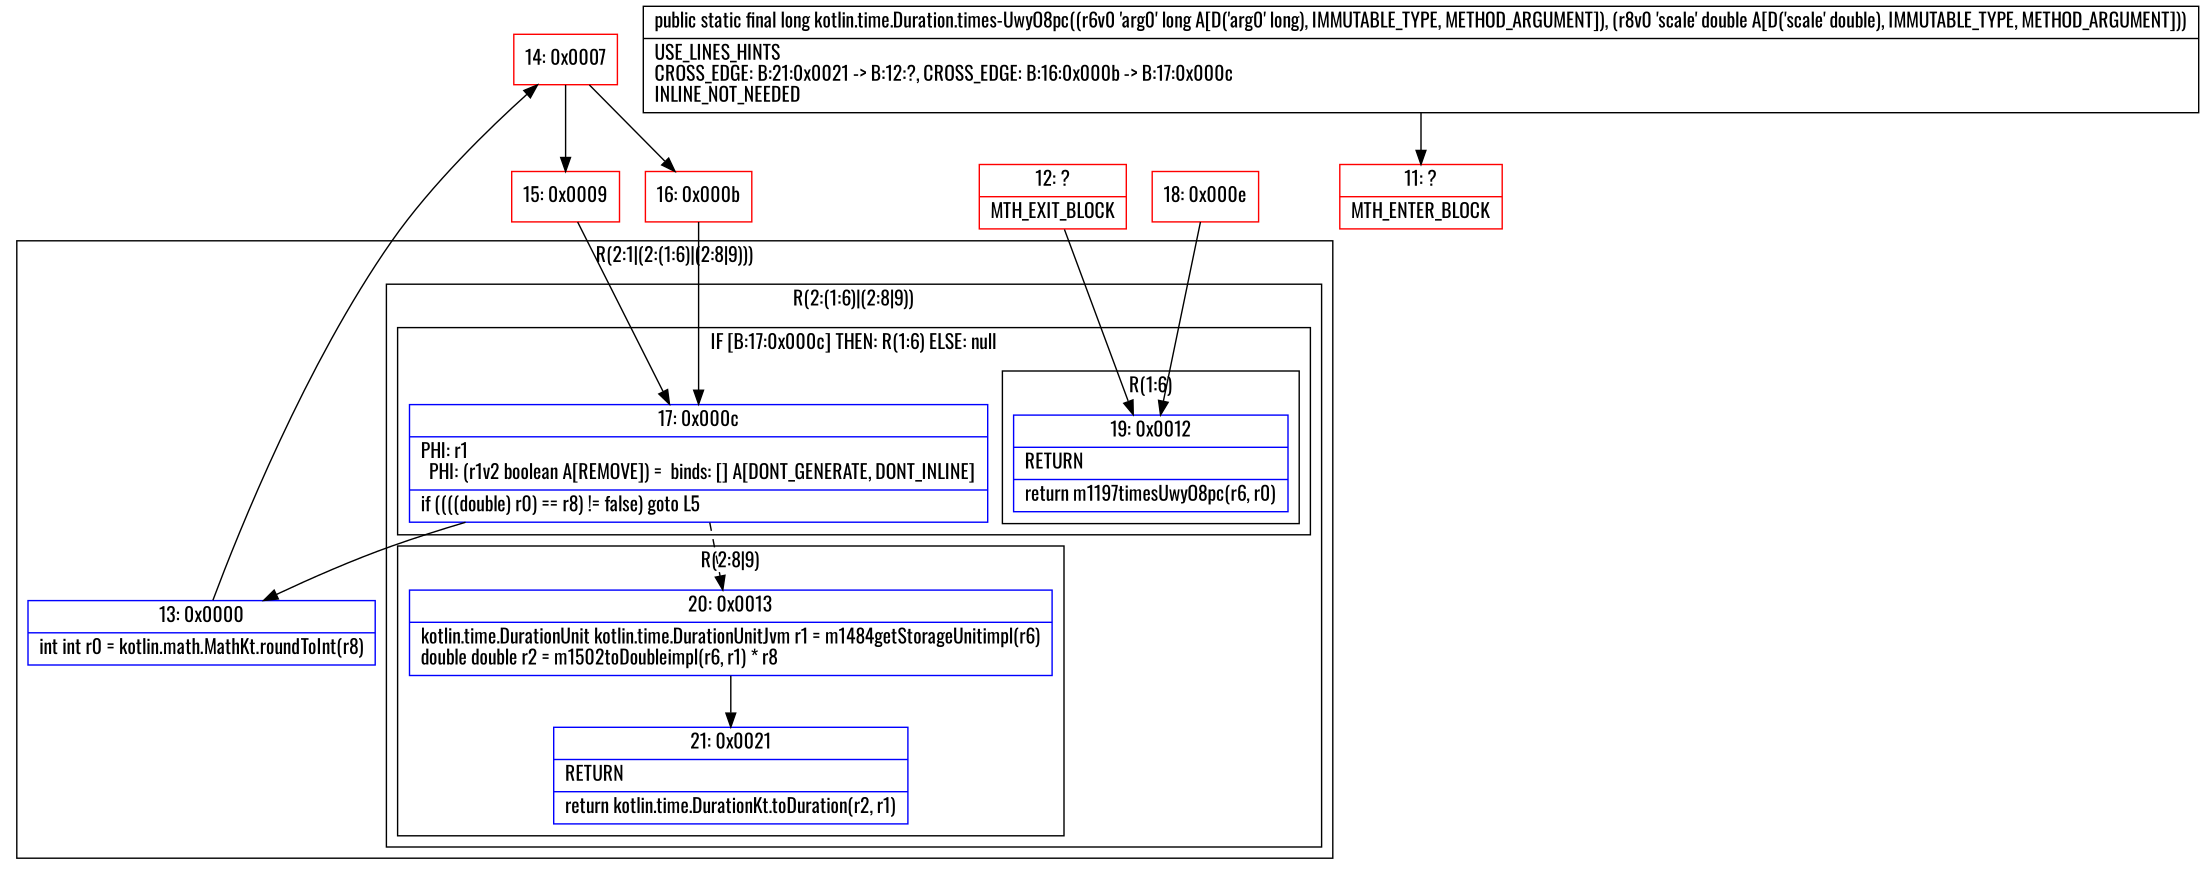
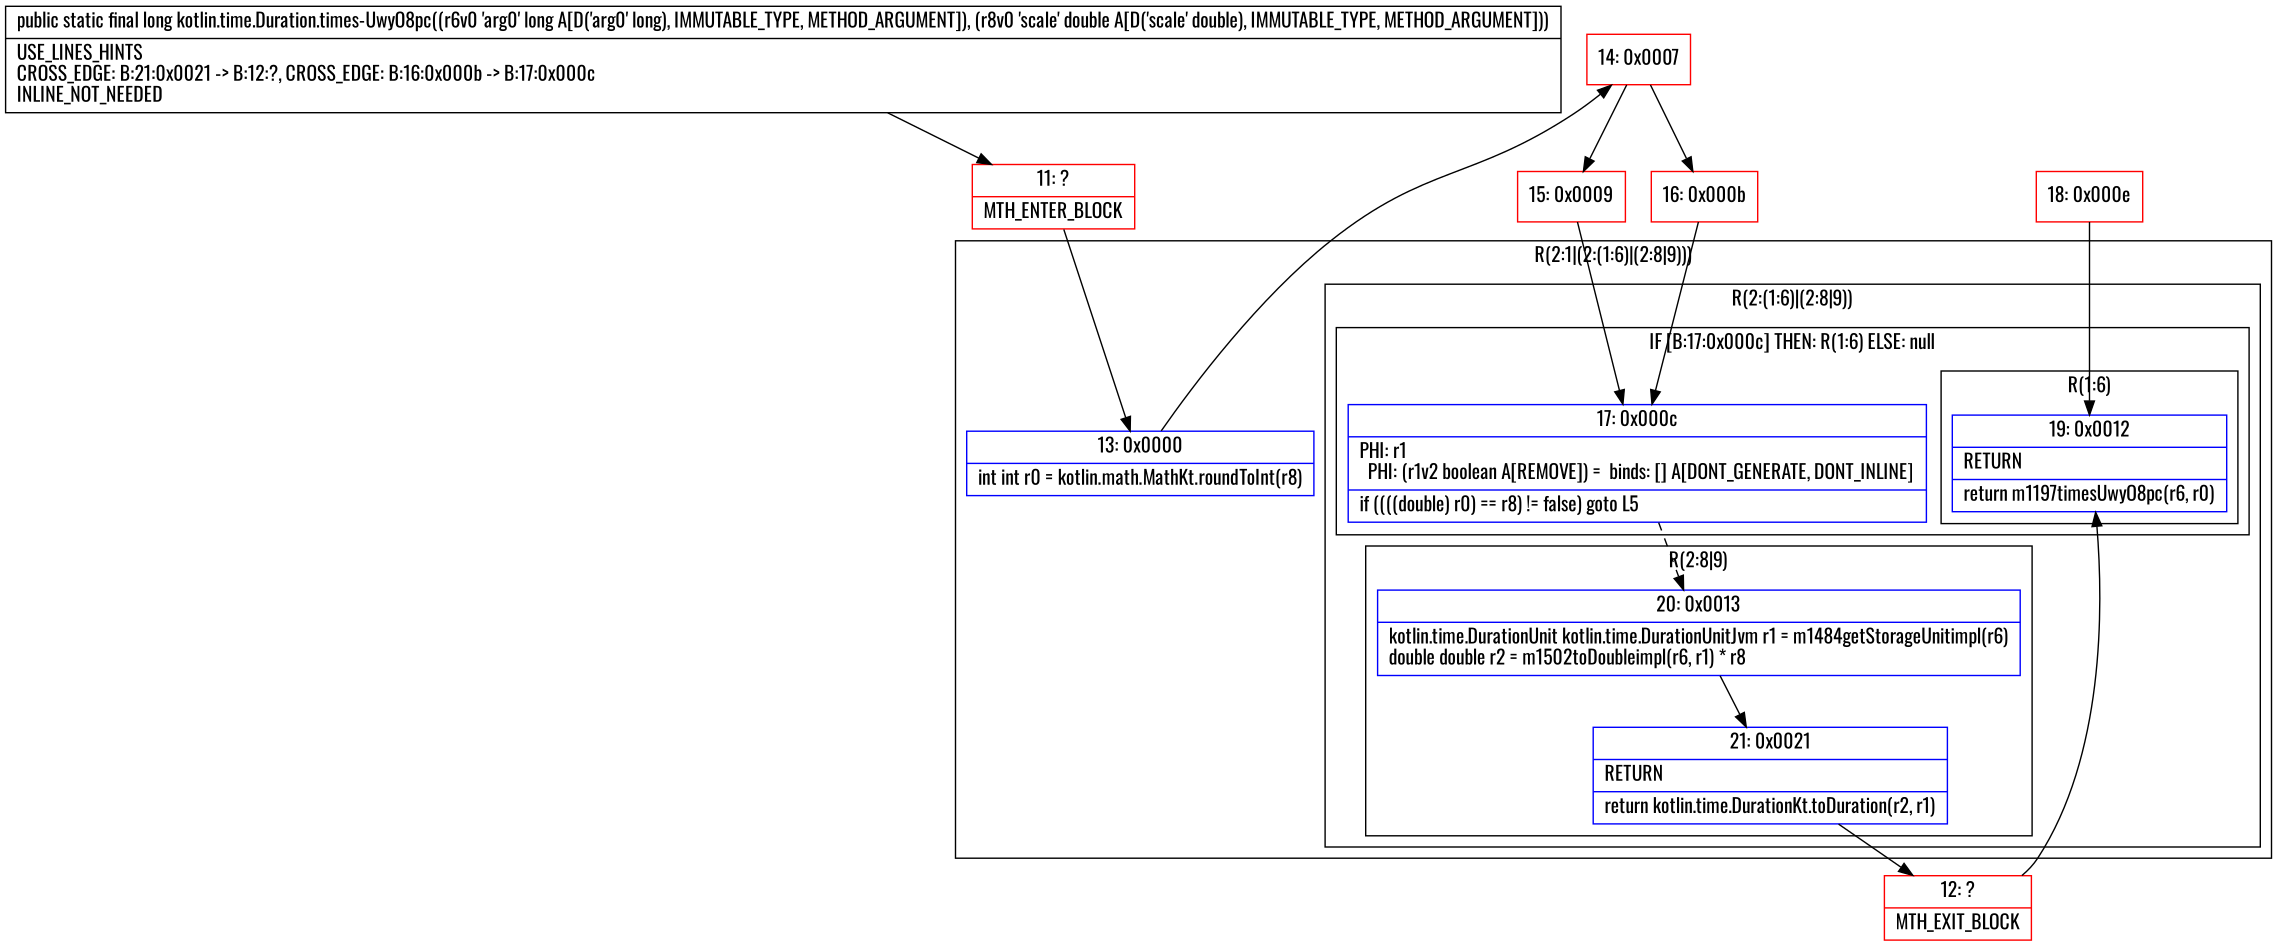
(369, 554) -> (1095, 324)
none -> (1870, 846)
